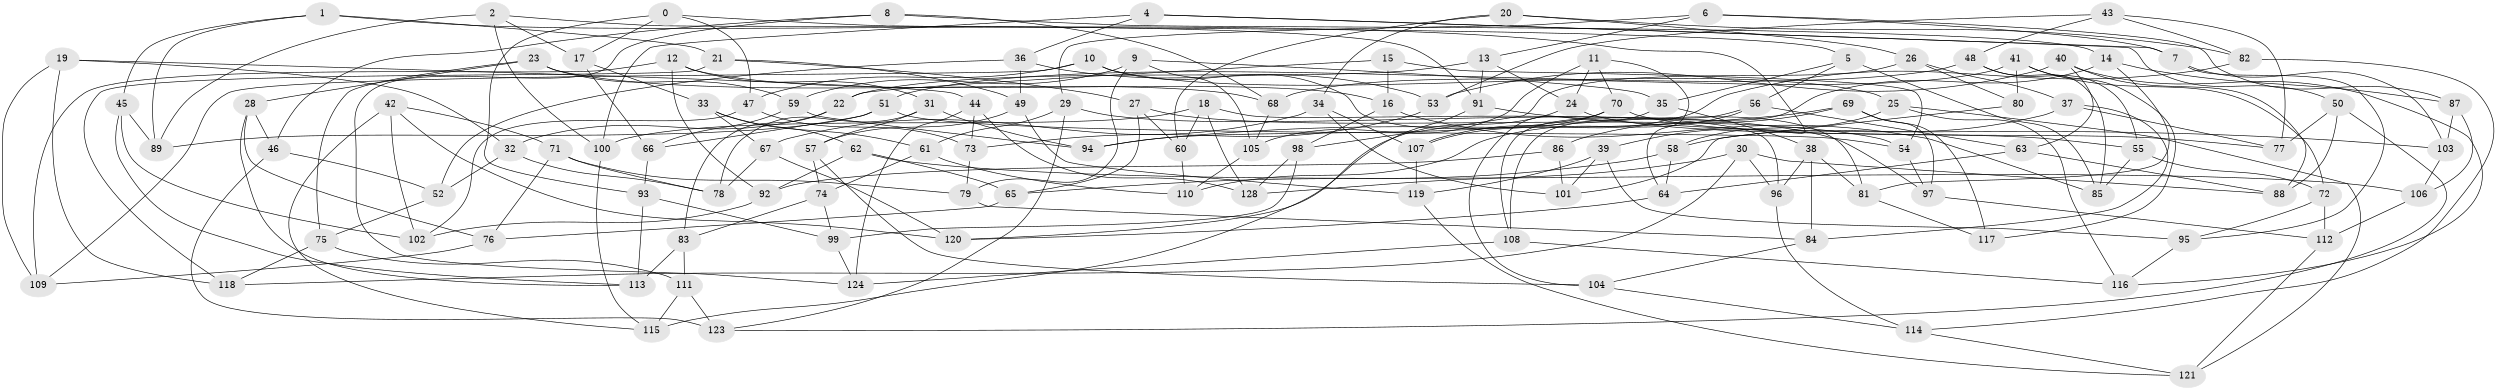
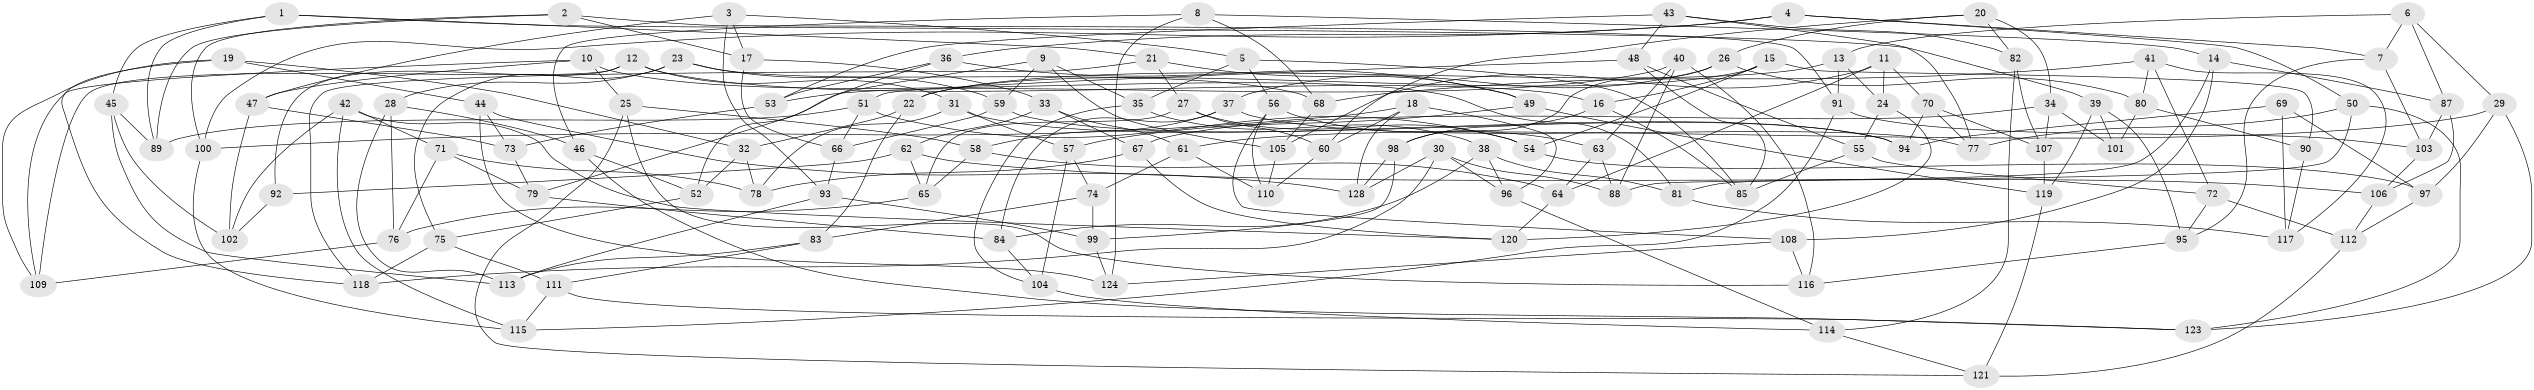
(666, 14) -> (729, 14)
(1558, 150) -> none
none -> (2306, 150)
